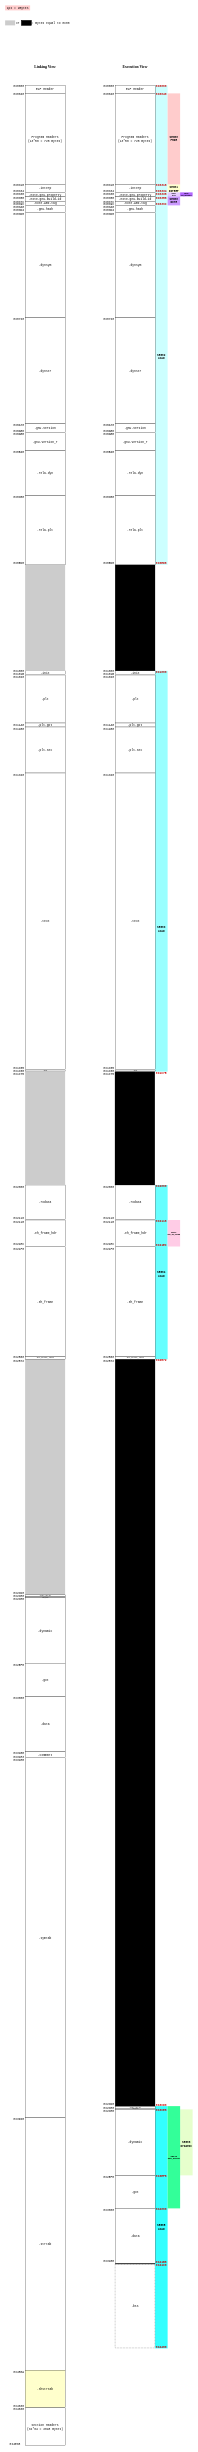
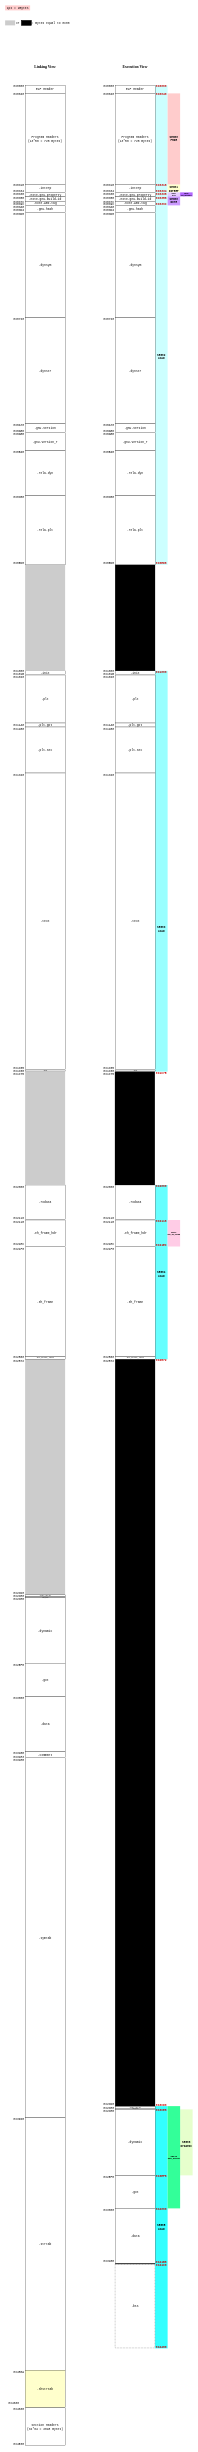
(19, 2406) -> (14, 2403)
(15, 2444) -> (19, 2444)
